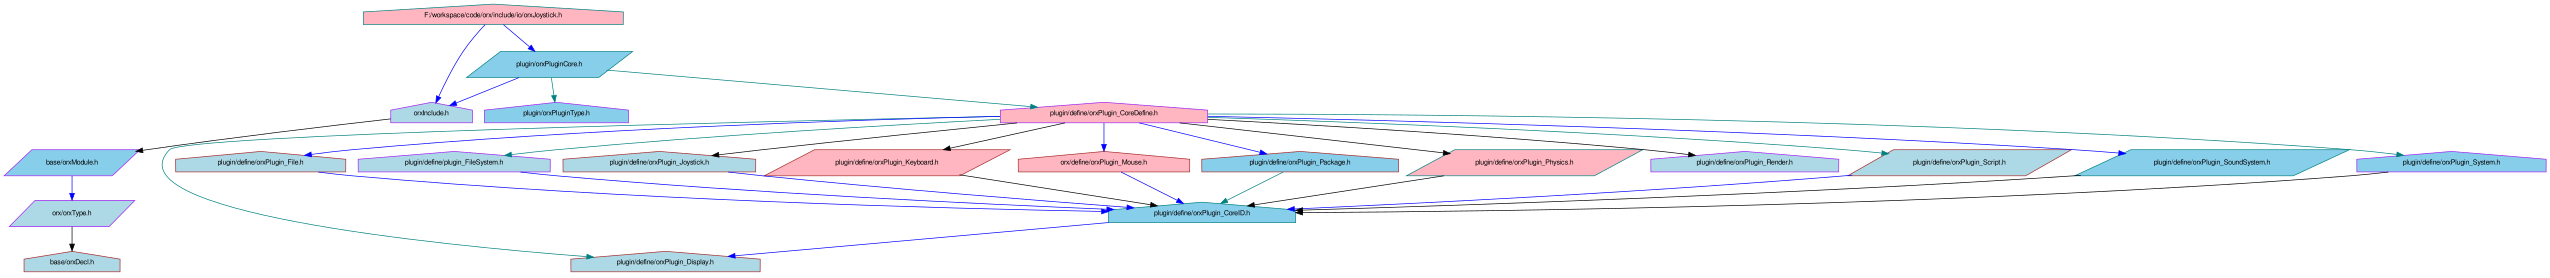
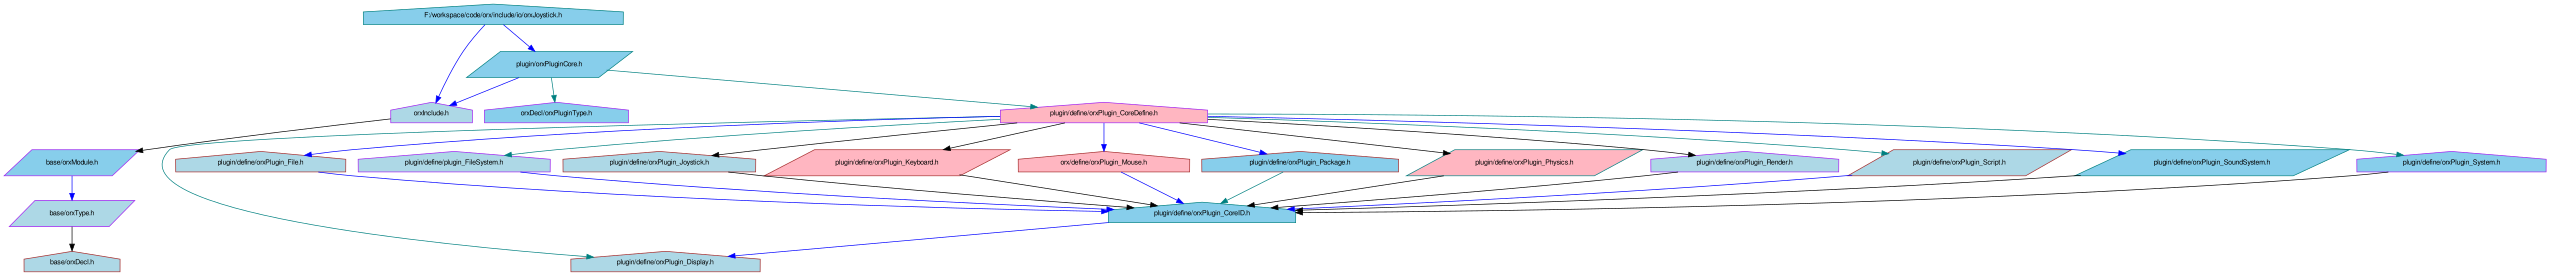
(493, 15) -> (493, 15)
(556, 114) -> (556, 114)
(927, 191) -> (927, 191)
none -> (1478, 191)
(72, 214) -> (72, 214)
